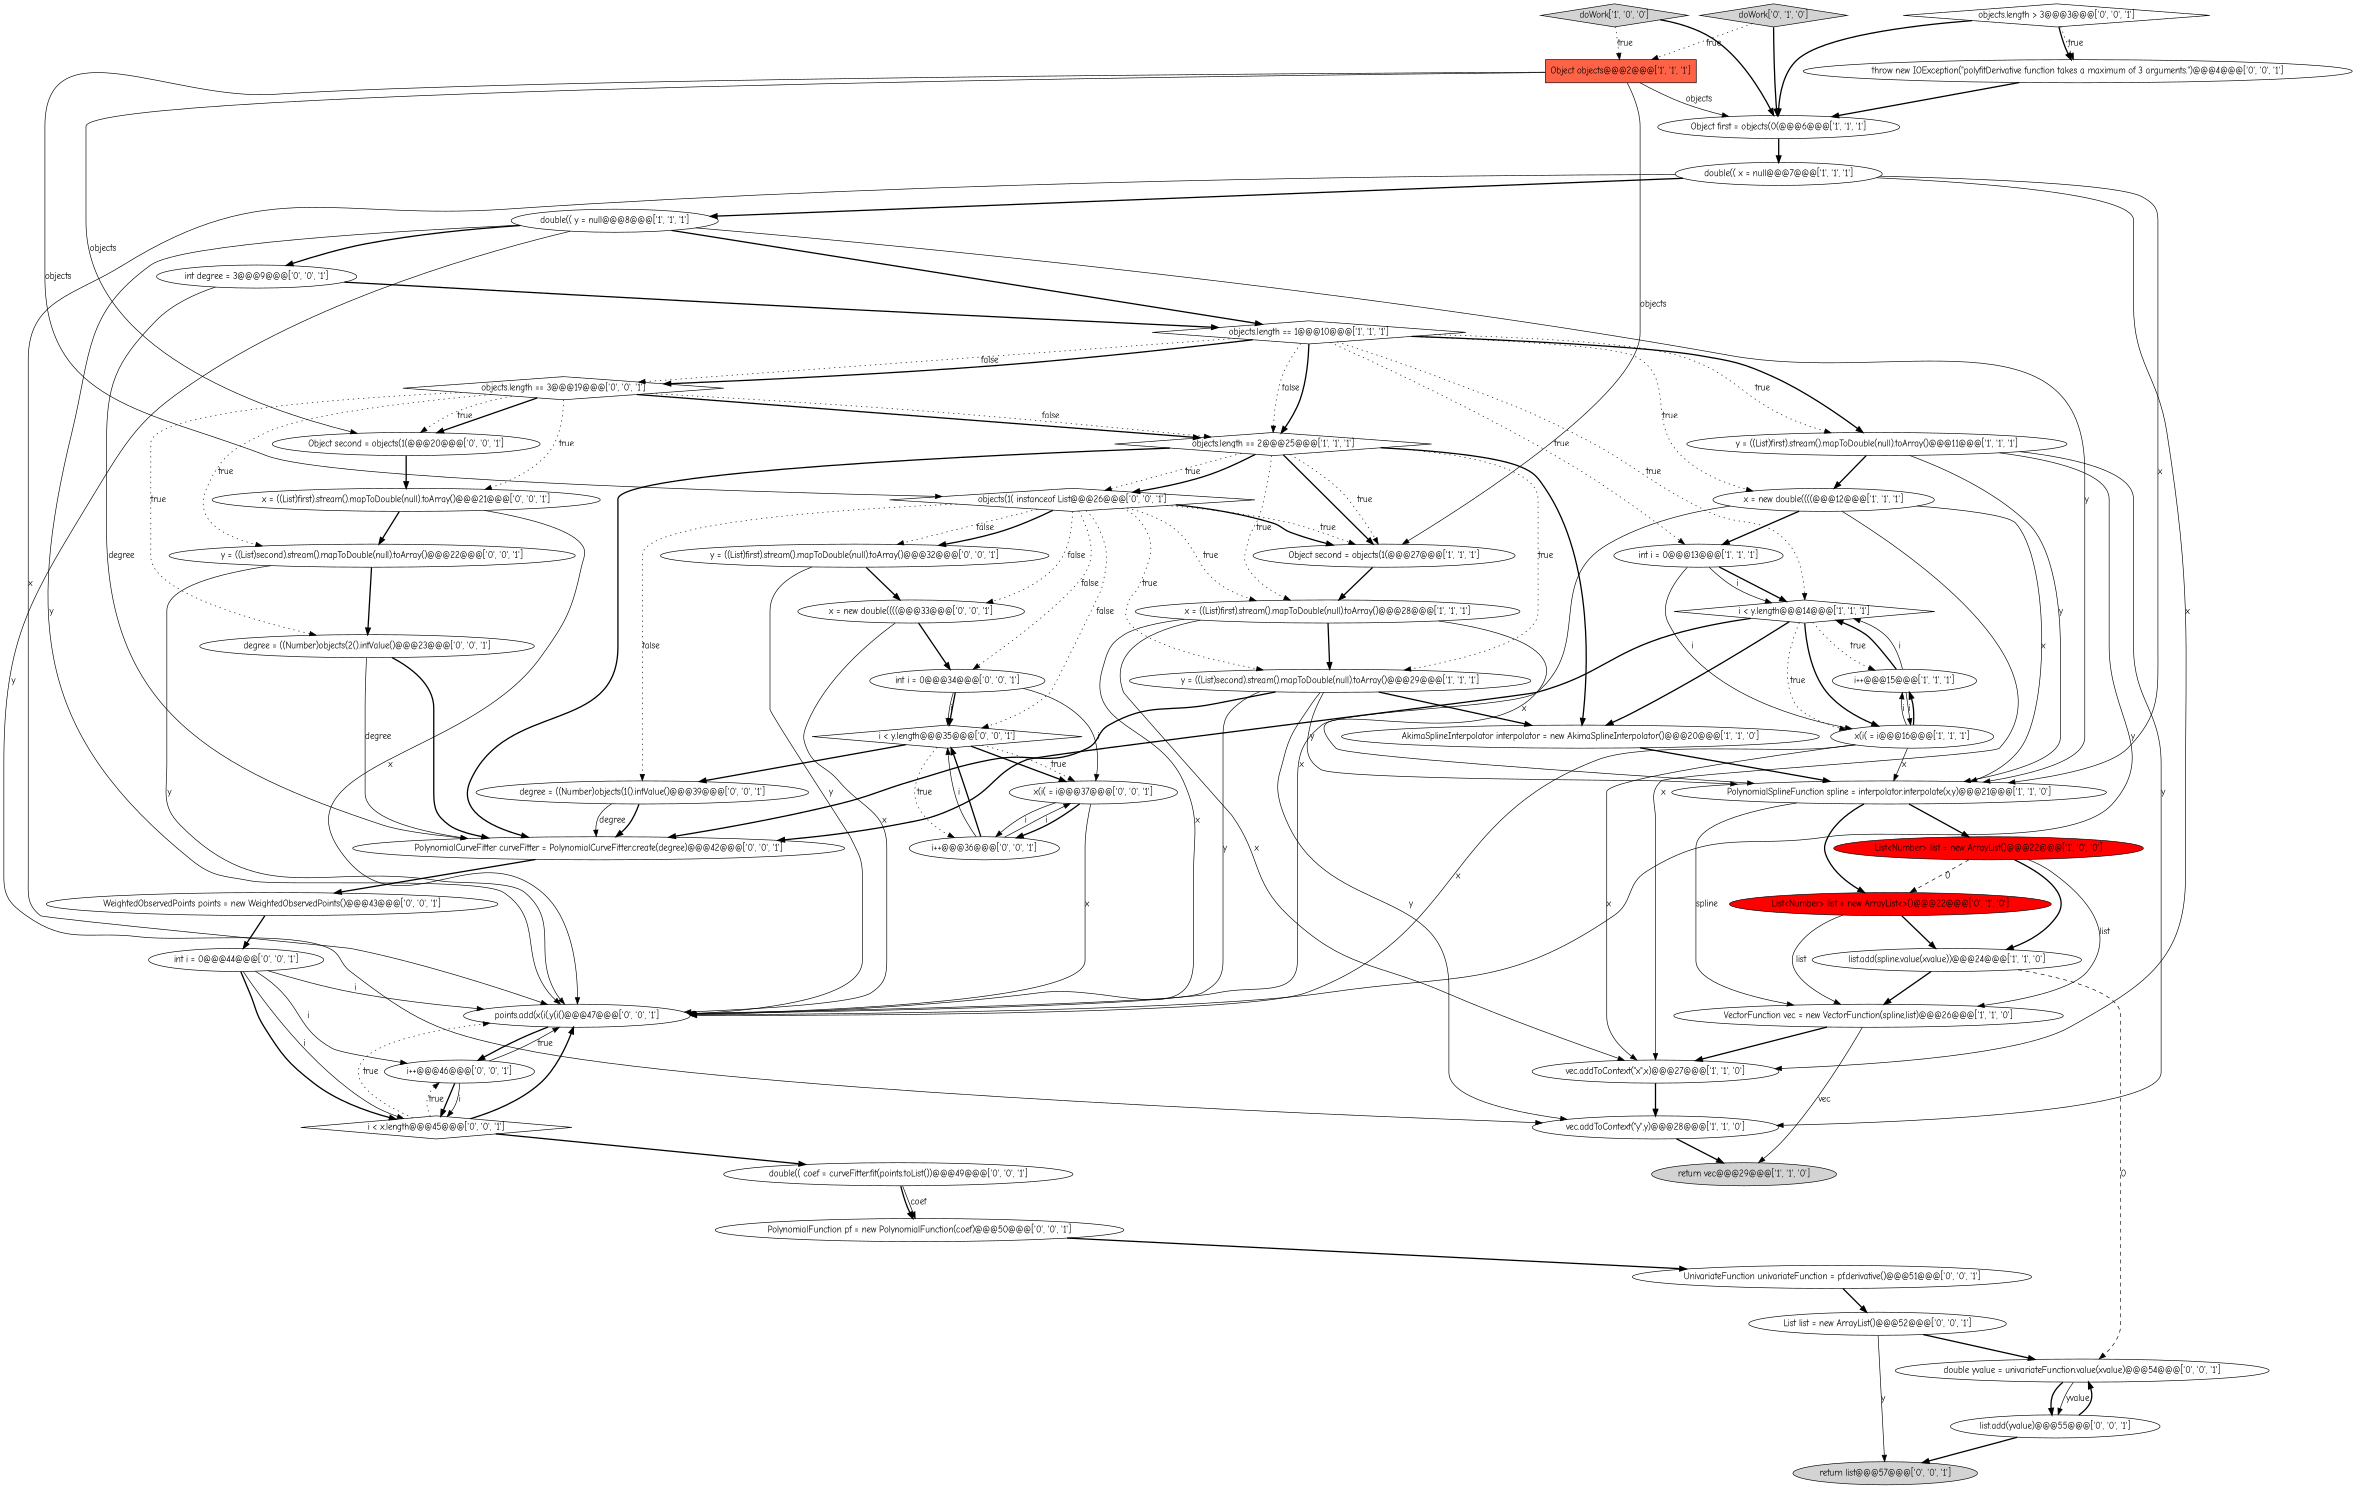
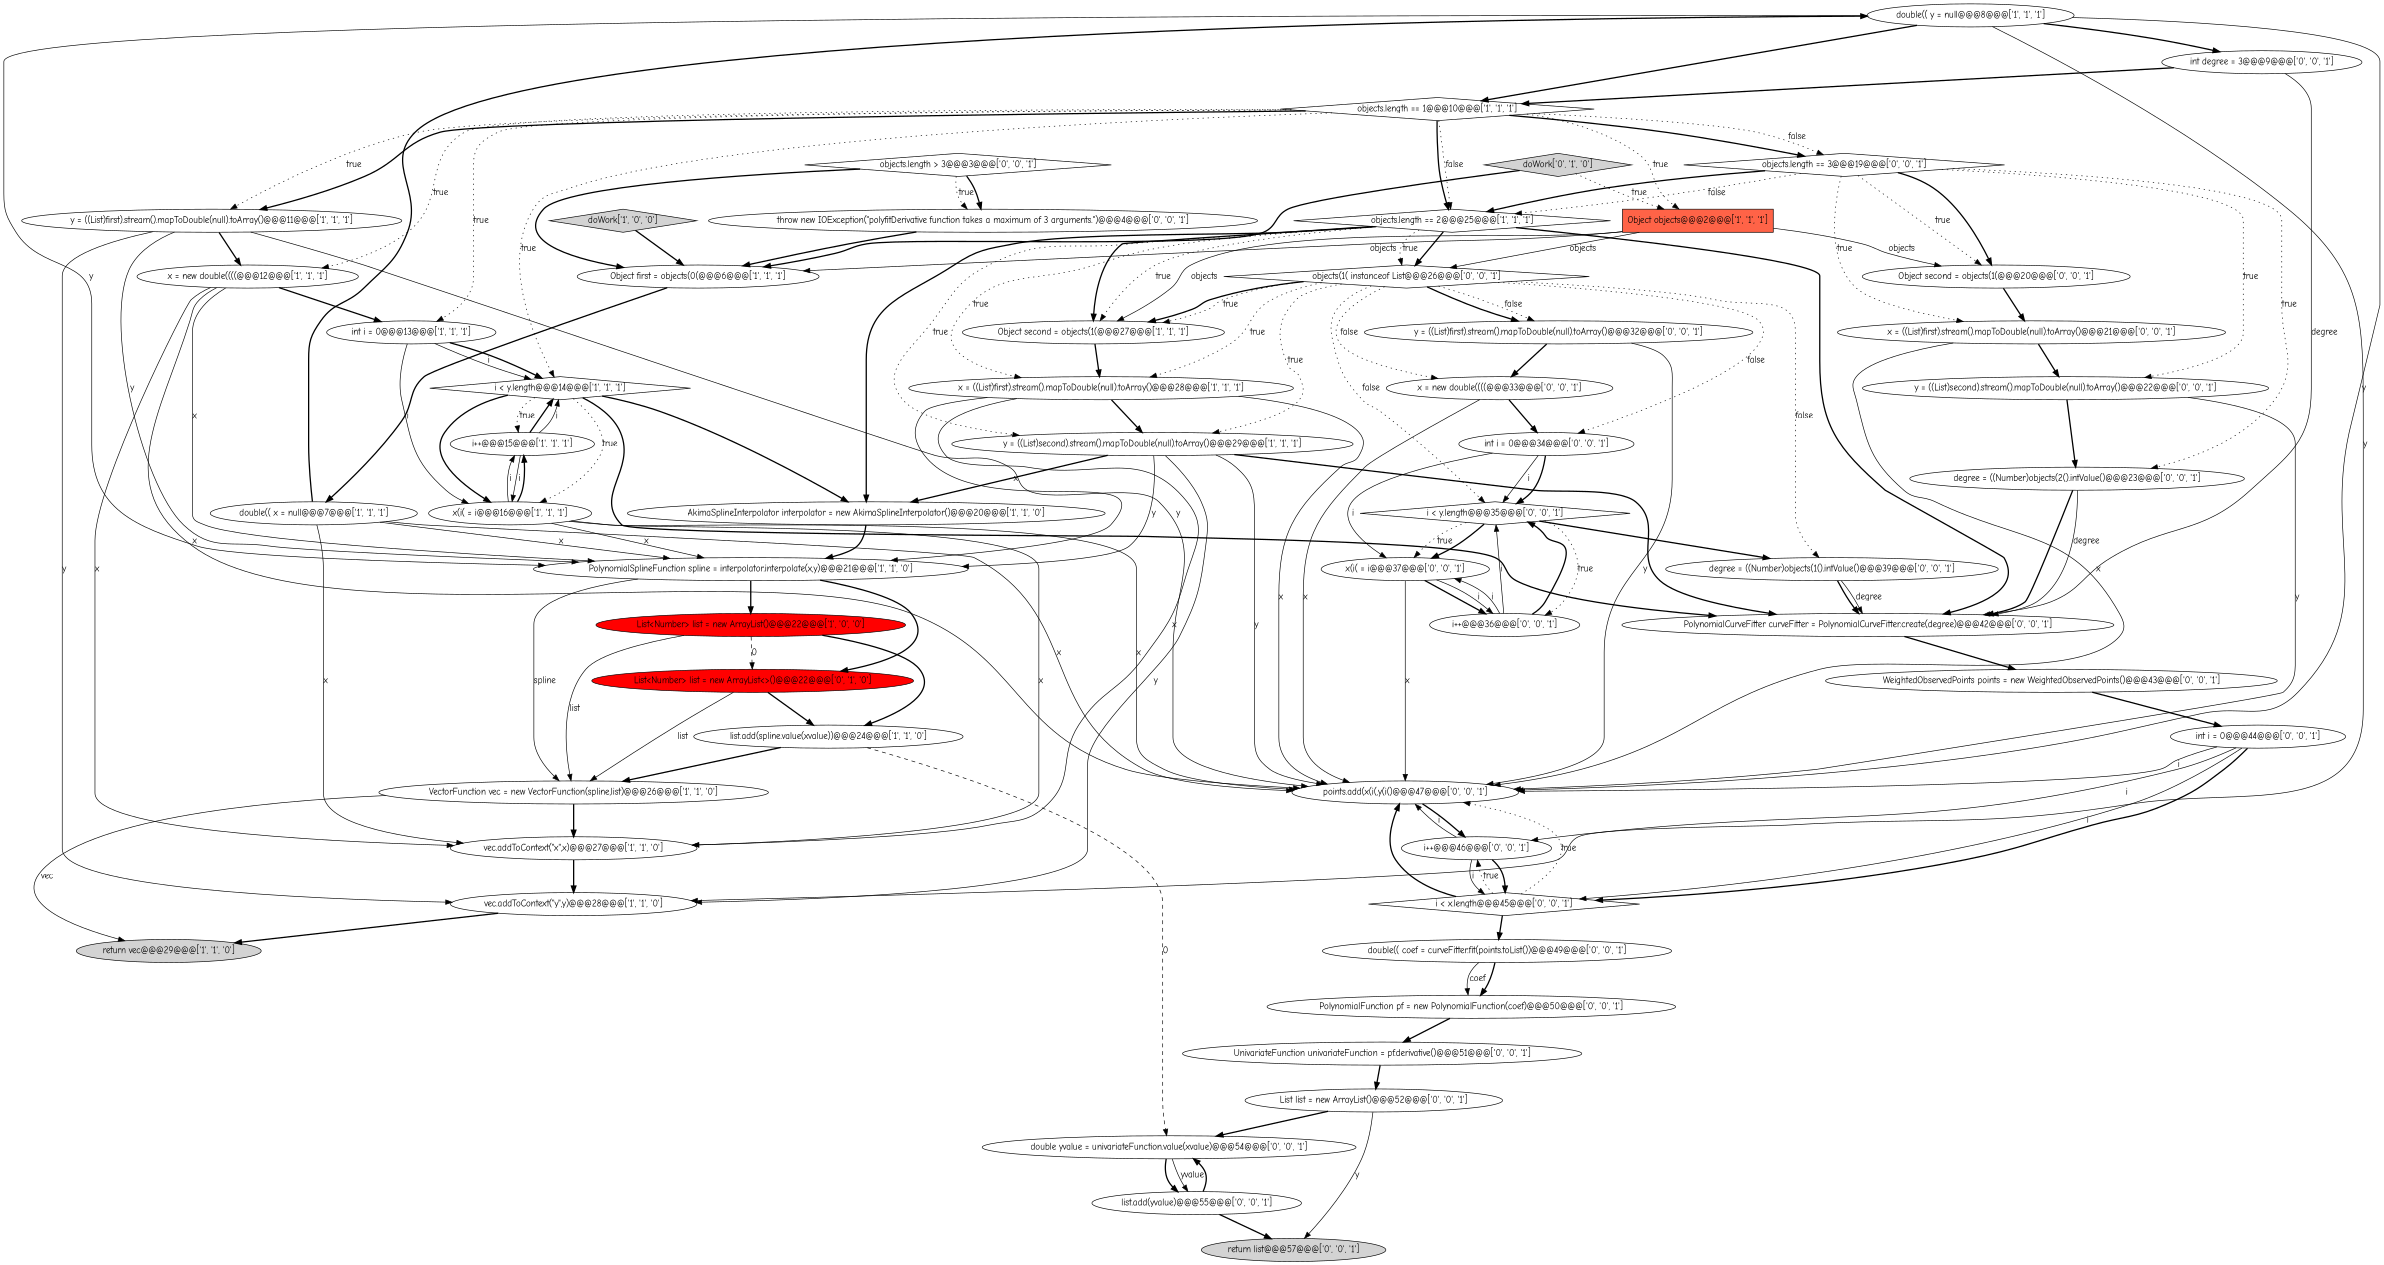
(1617, 40) -> (1614, 140)
(545, 1044) -> (1439, 820)
